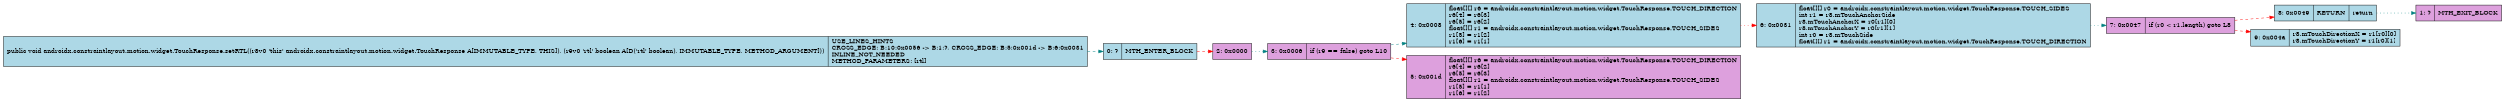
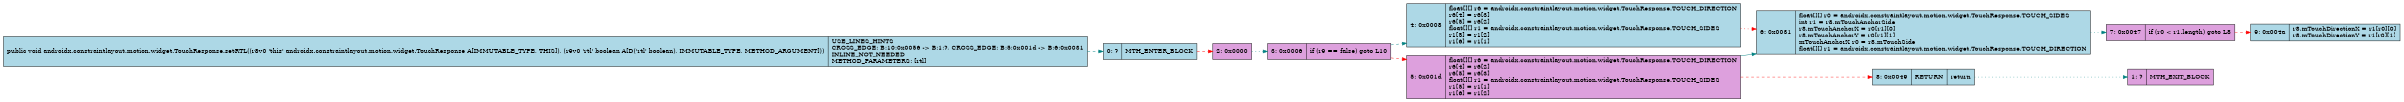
(2252, 19) -> (1804, 77)
(1836, 35) -> (1857, 42)
none -> (1746, 55)
